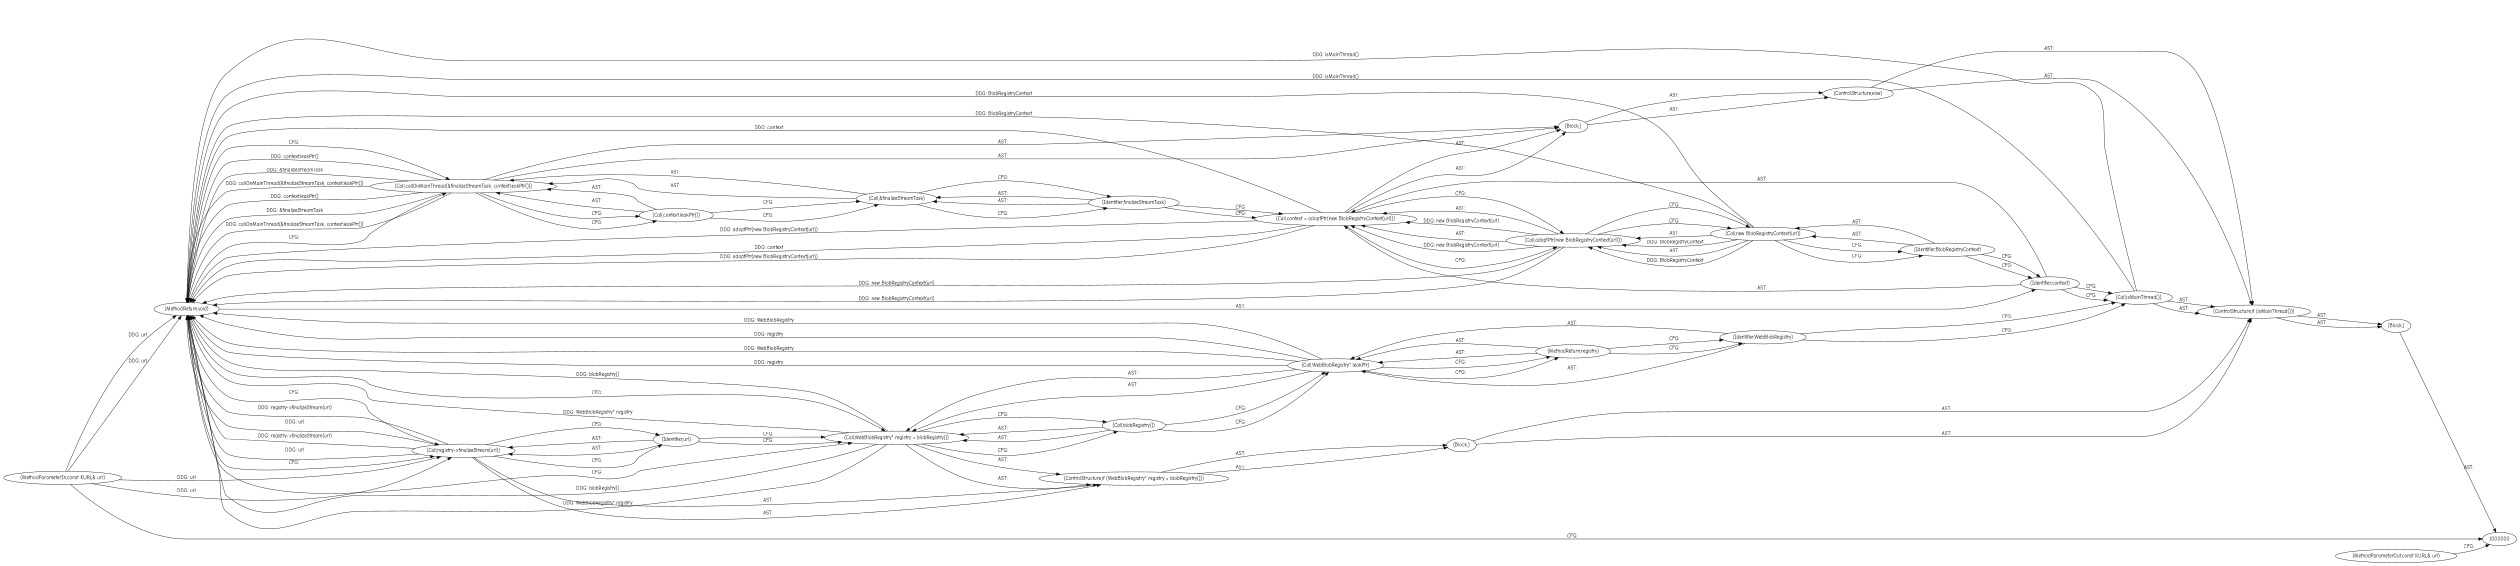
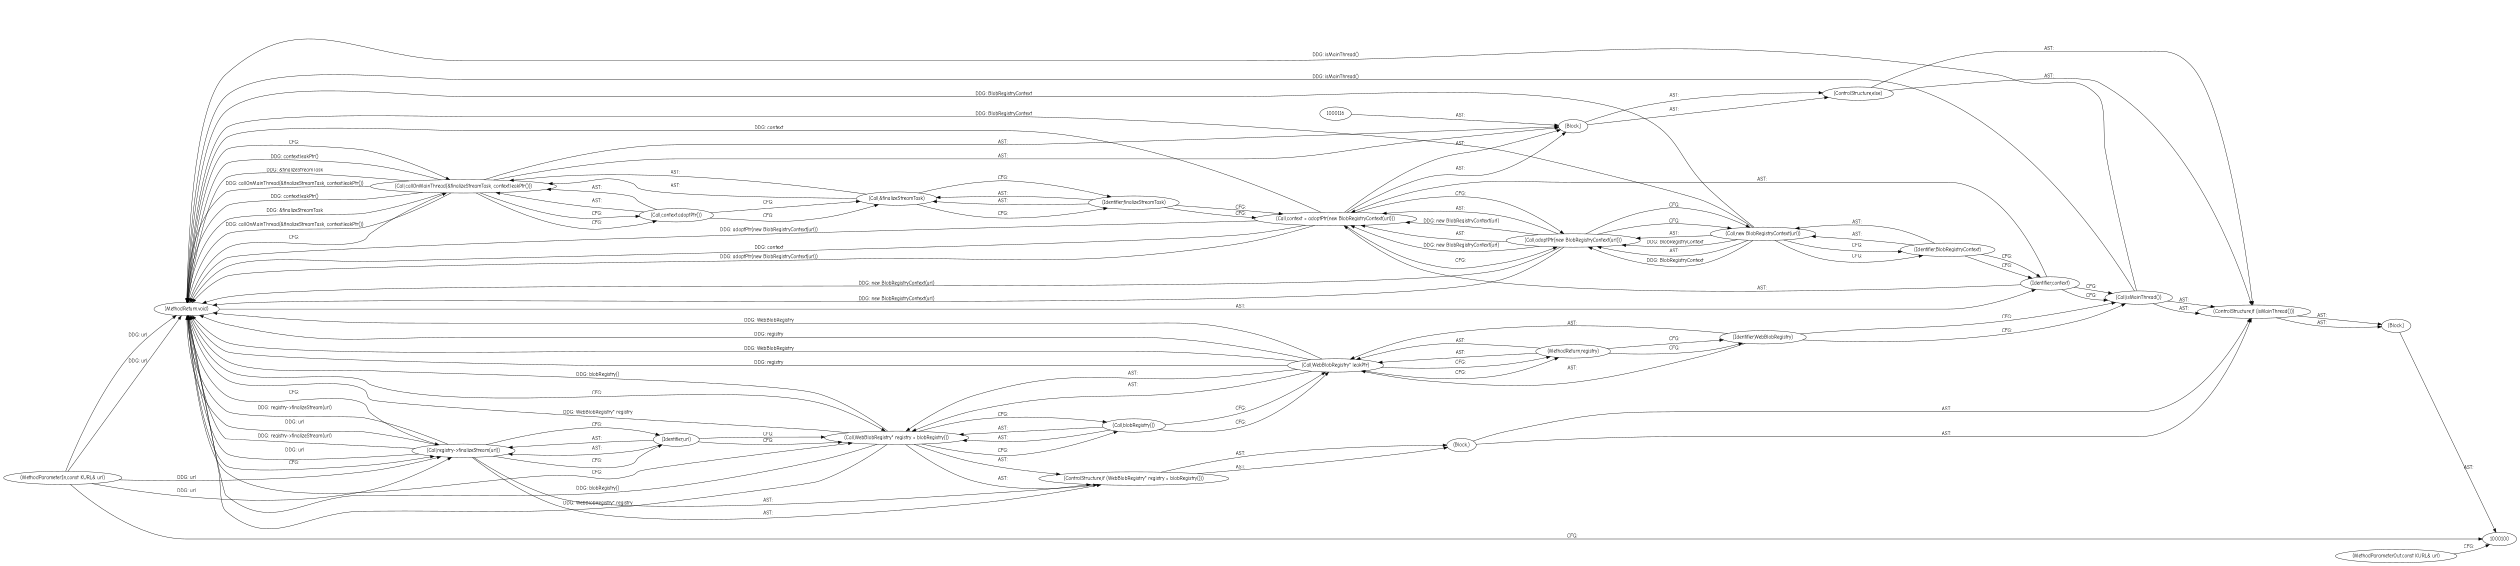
none -> (1336, 114)
(676, 215) -> (676, 215)
(2500, 539) -> (2500, 539)
